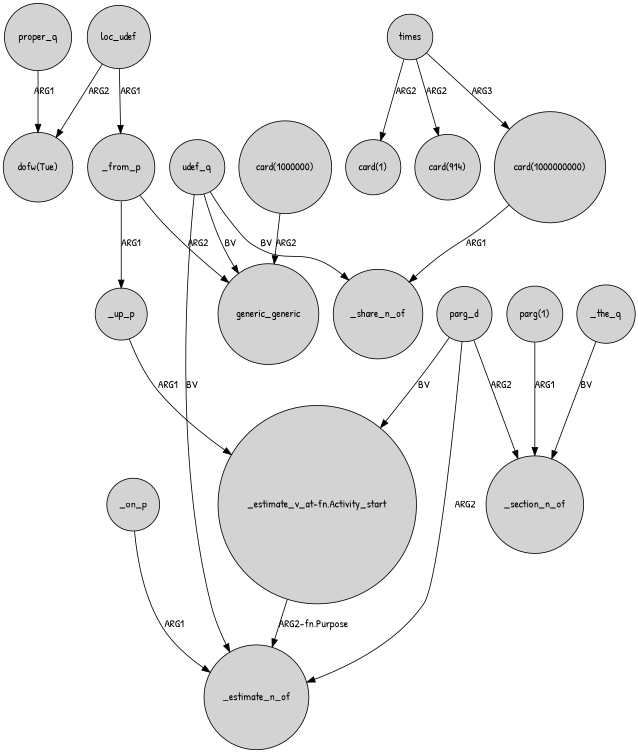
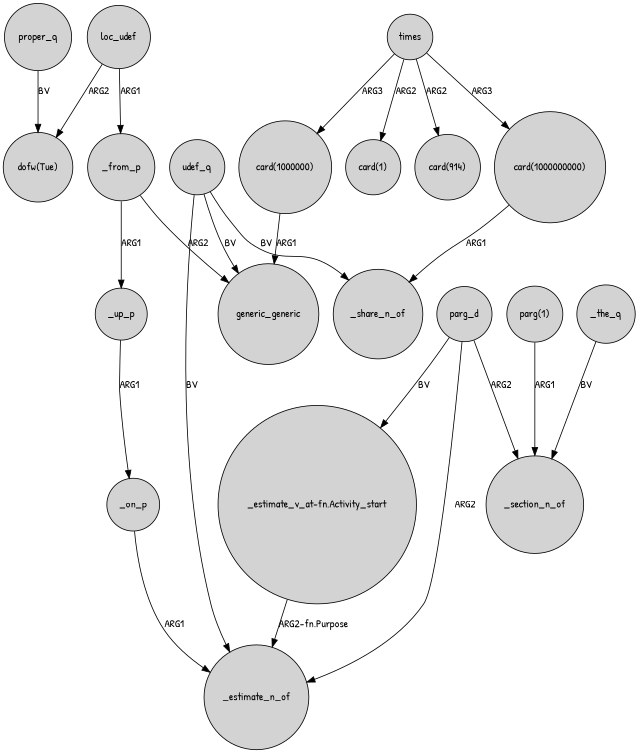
(44, 91) -> (44, 91)
none -> (359, 91)
(286, 243) -> (286, 243)
(168, 402) -> (121, 405)
